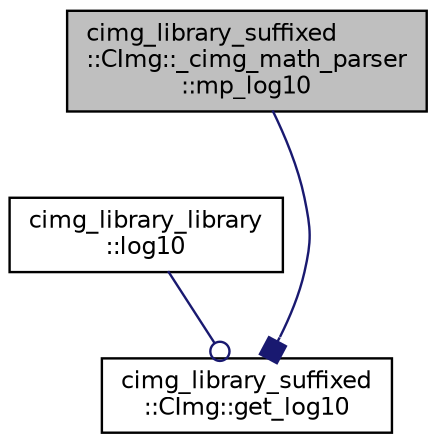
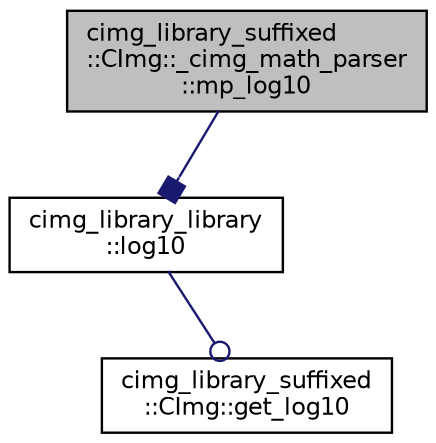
(309, 223) -> (199, 144)
